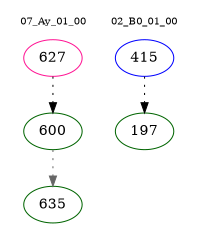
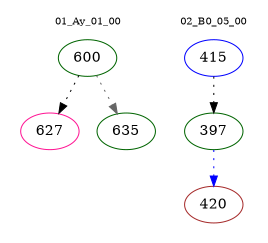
(53, 22) -> (88, 22)
(145, 22) -> (214, 22)
(53, 90) -> (71, 90)
(145, 131) -> (214, 131)
none -> (214, 205)
